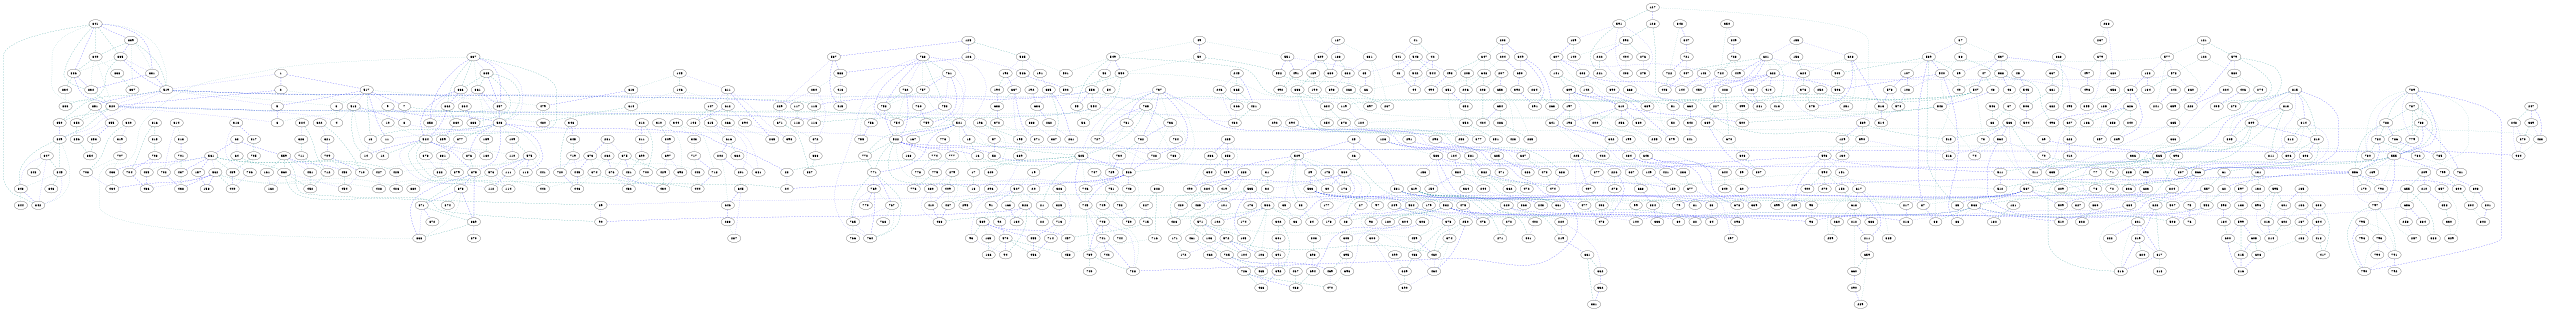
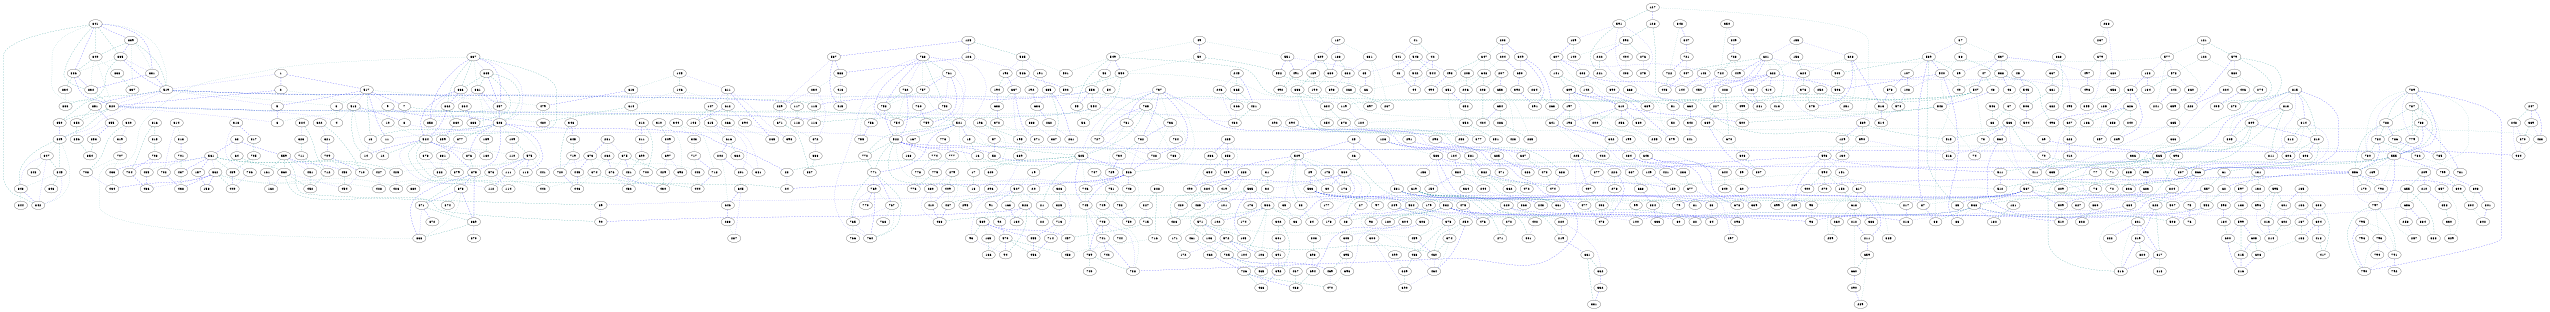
(930, 131) -> (930, 131)
